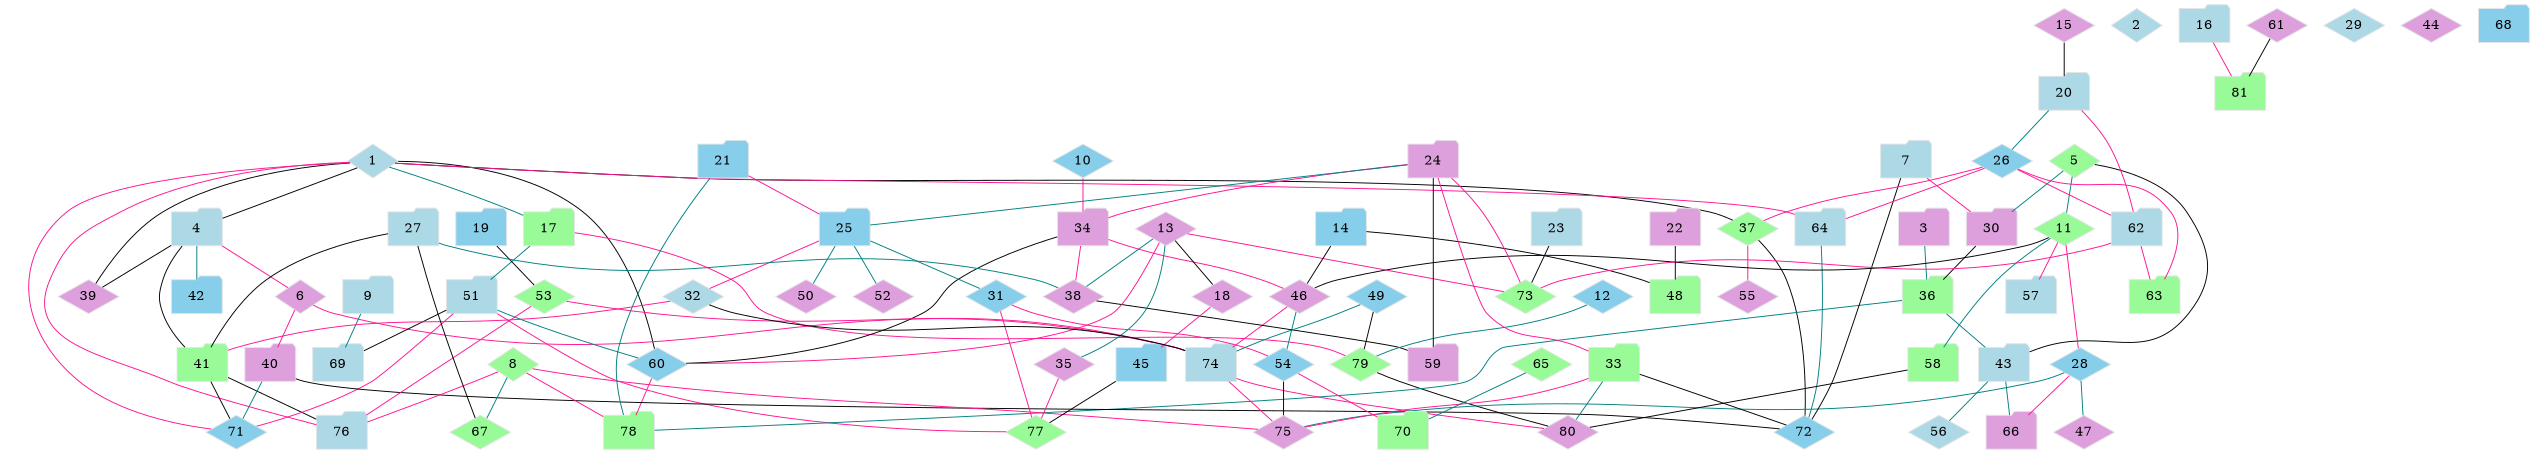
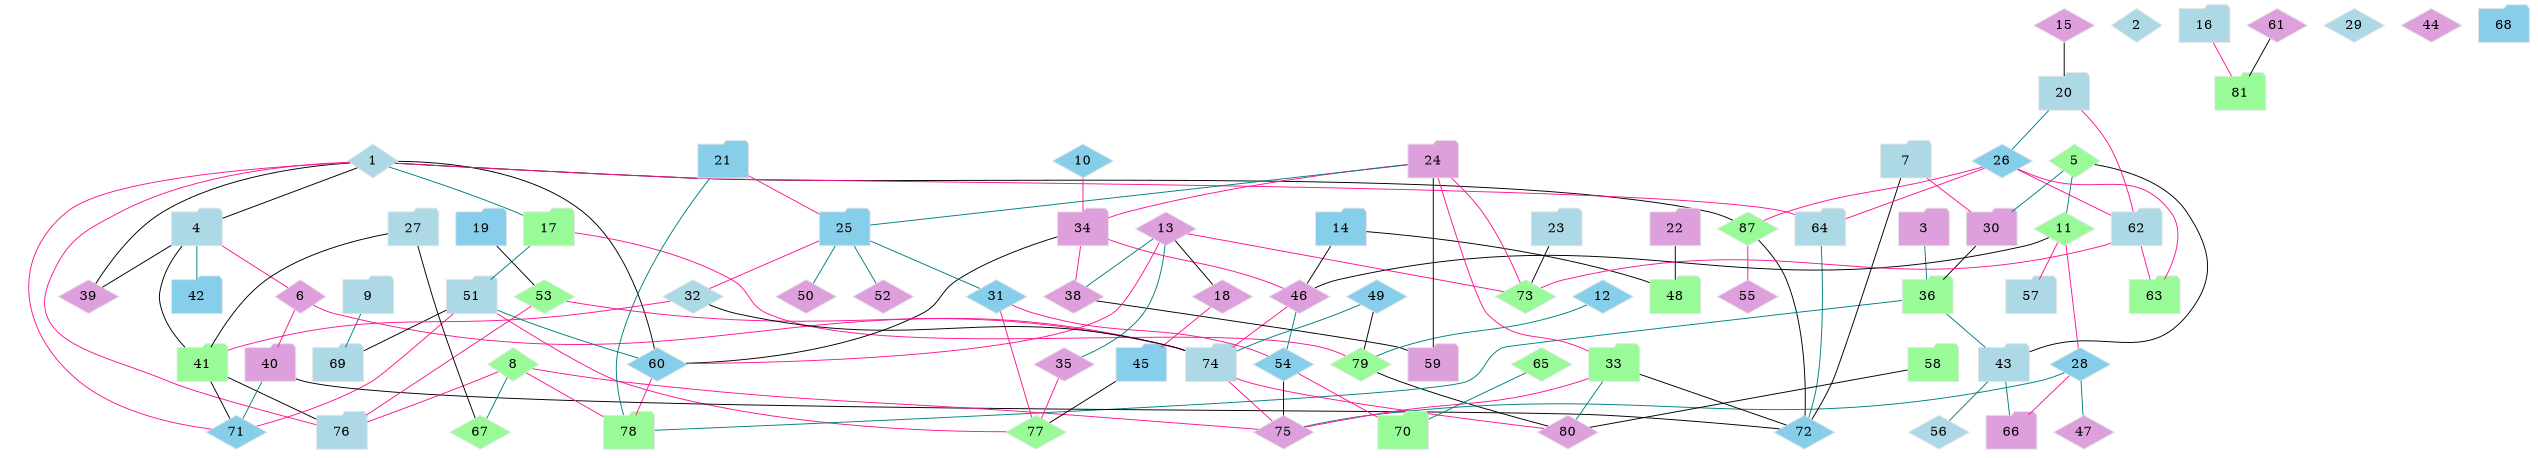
(1748, 229) -> (1748, 229)
(749, 264) -> none
(1991, 287) -> none
